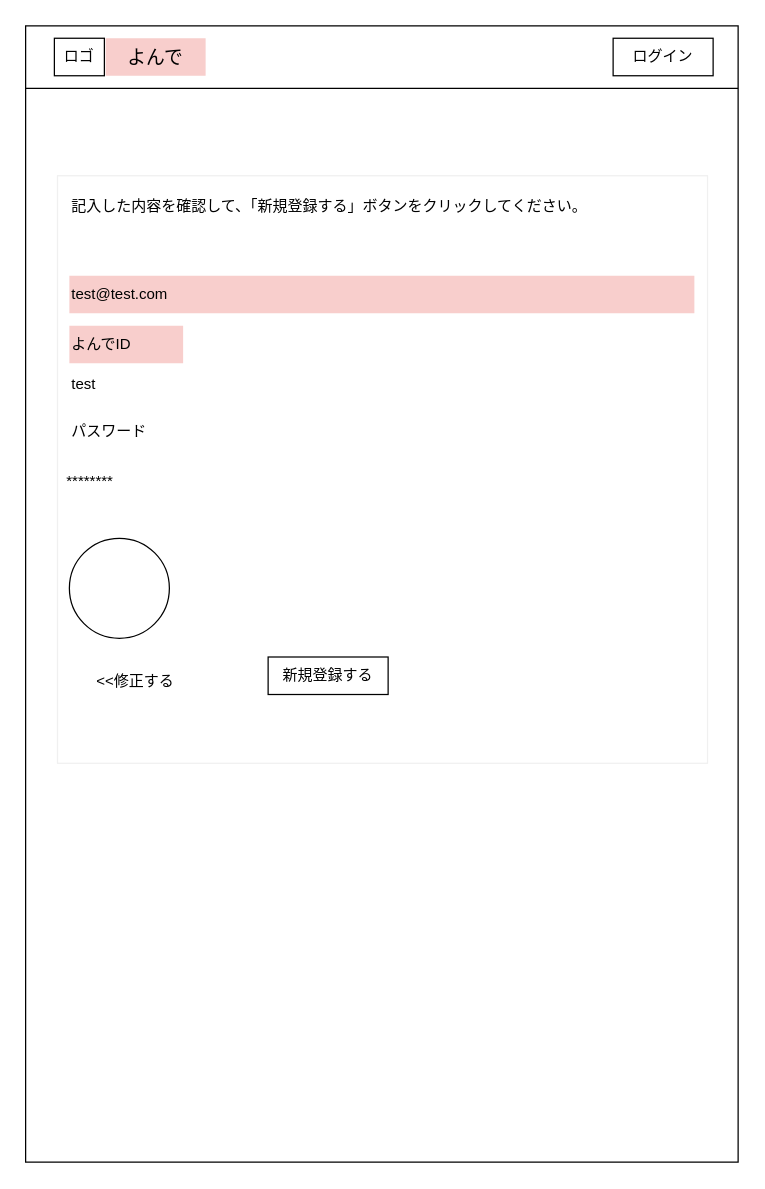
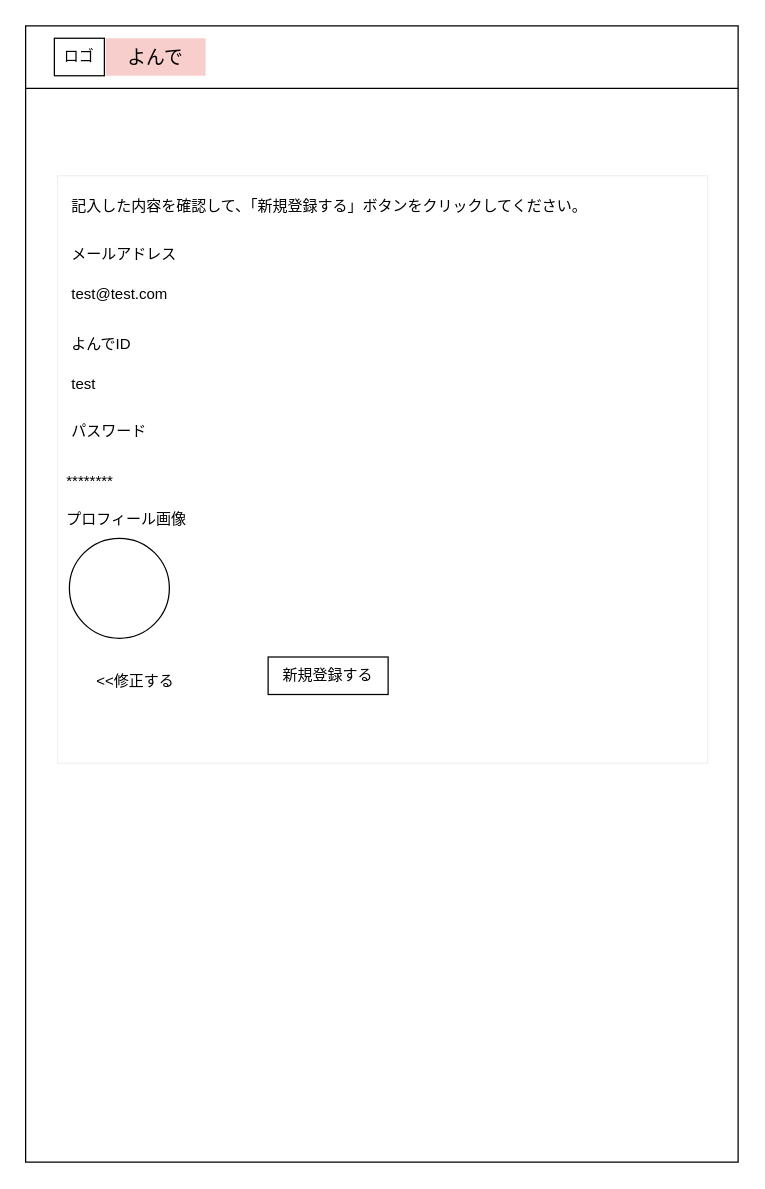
(663, 57) -> none
none -> (126, 254)
(382, 294) -> (382, 294)
(126, 344) -> (126, 344)
none -> (131, 519)
